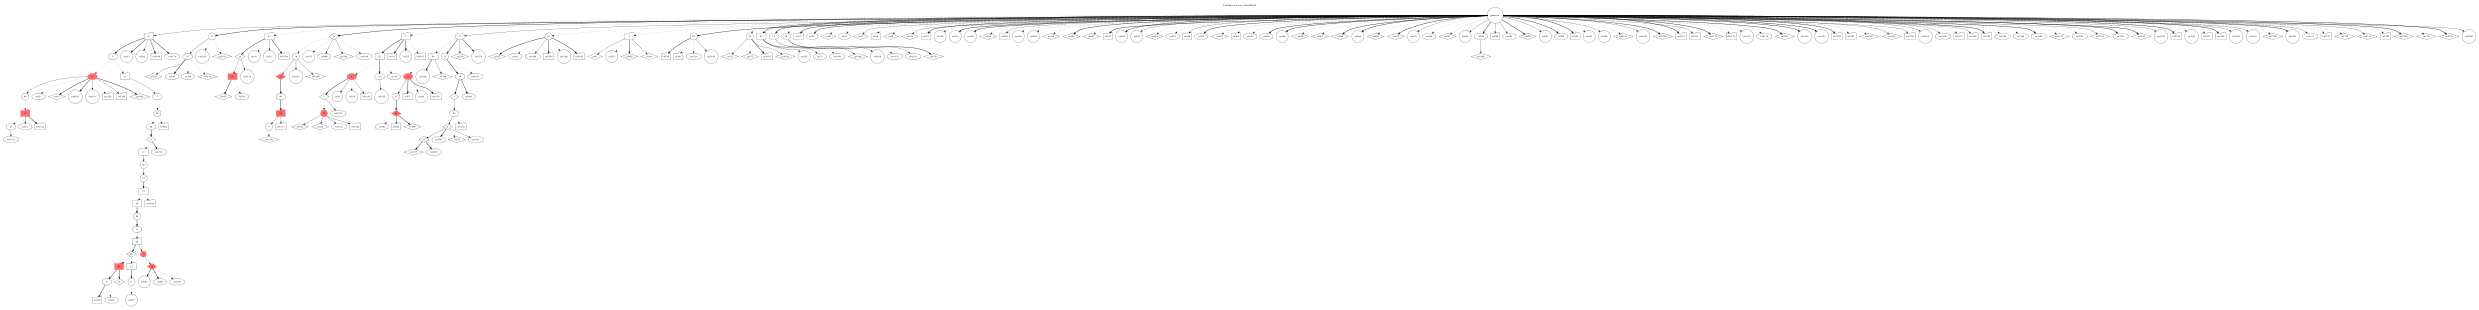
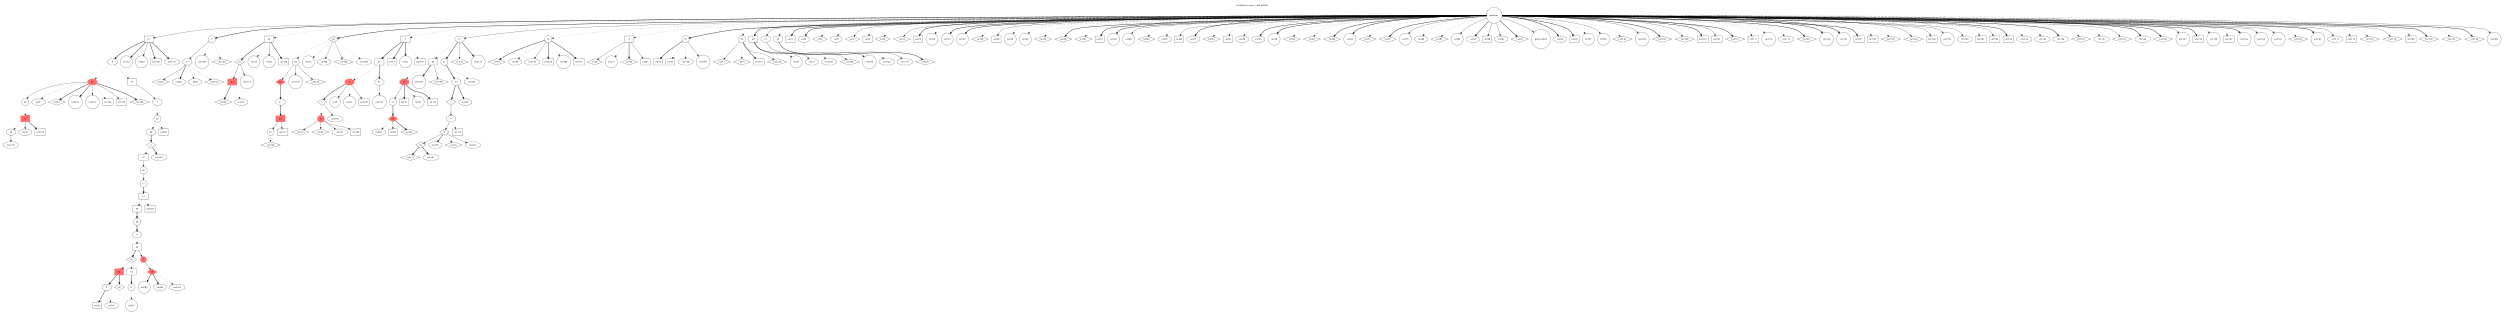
(1131, 17) -> (1126, 19)
(1545, 36) -> (1541, 39)
(2221, 36) -> (2244, 39)
(1481, 46) -> (1593, 18)
(650, 57) -> (645, 62)
(394, 77) -> none
